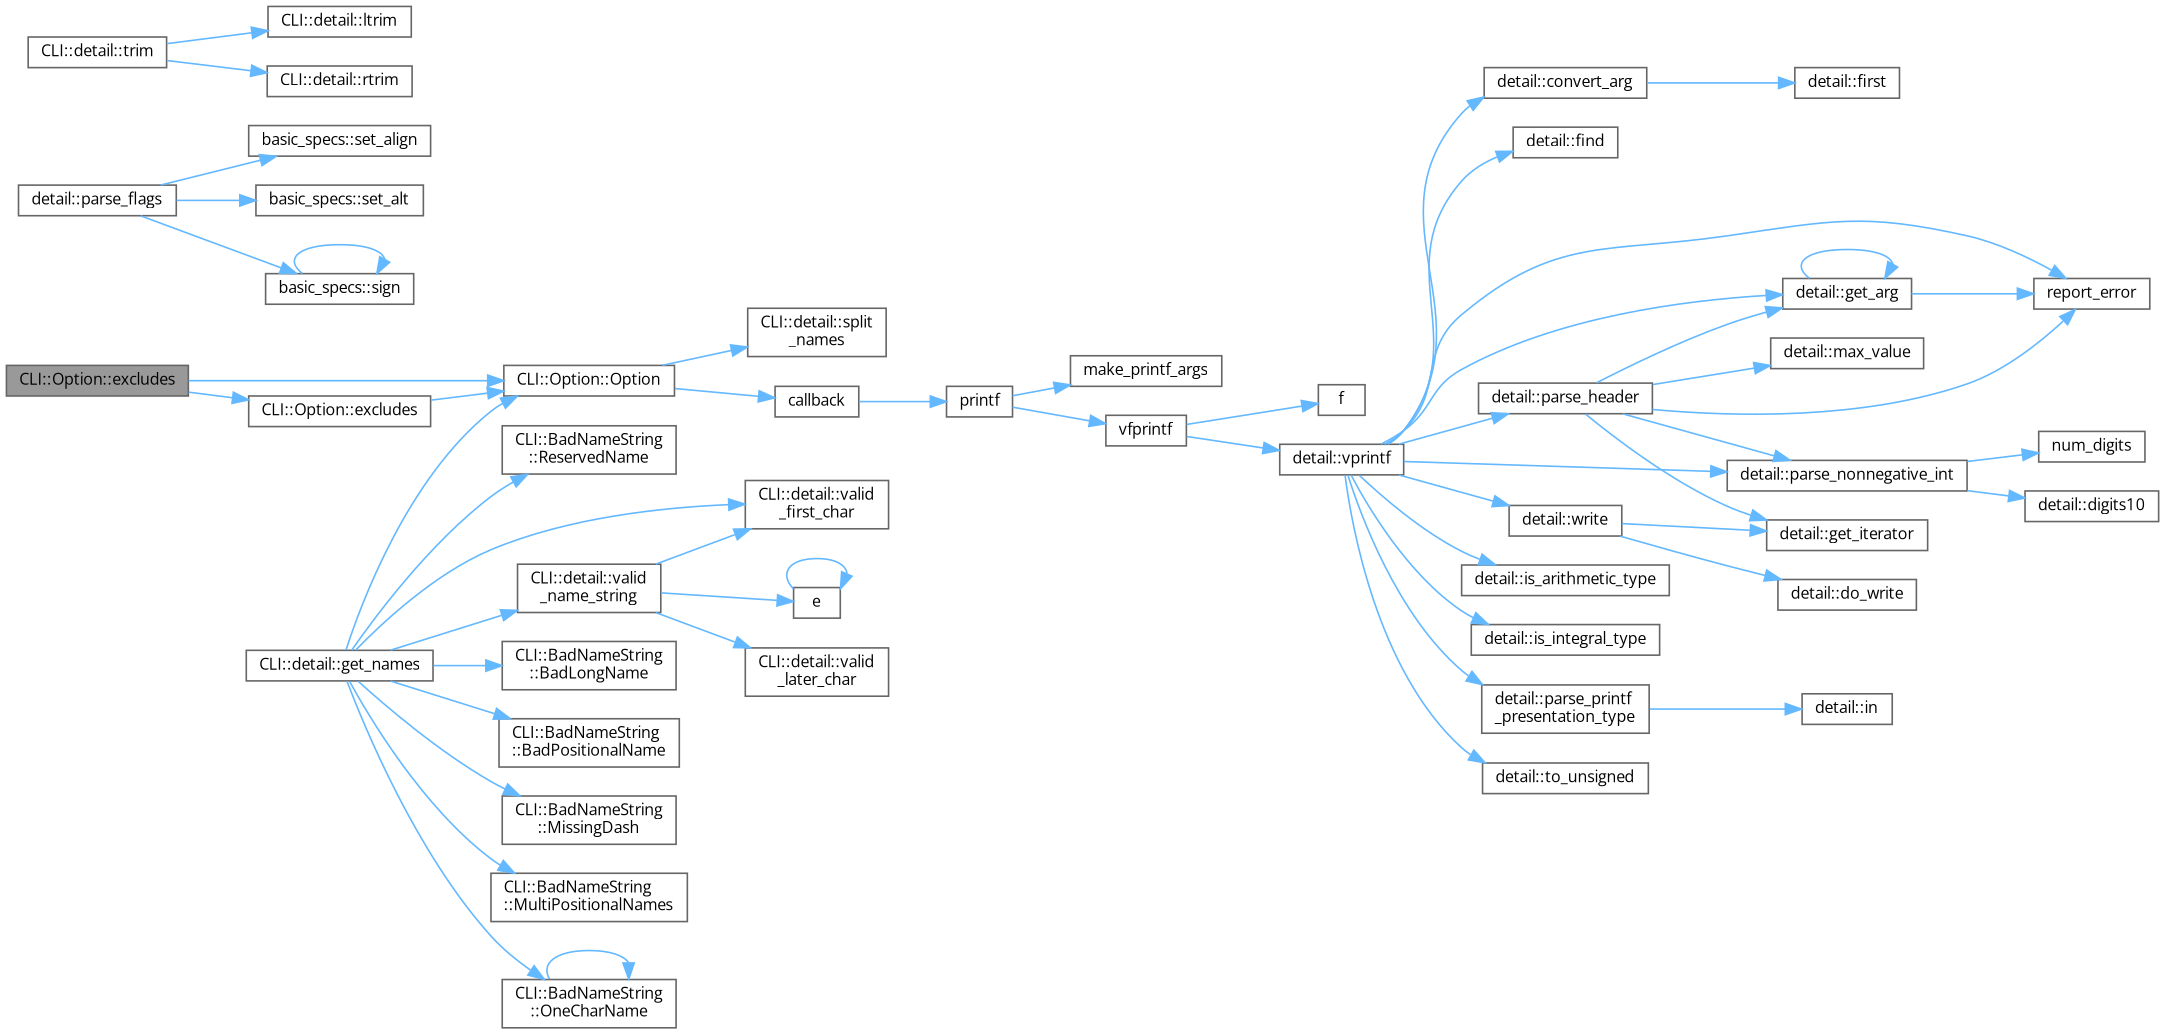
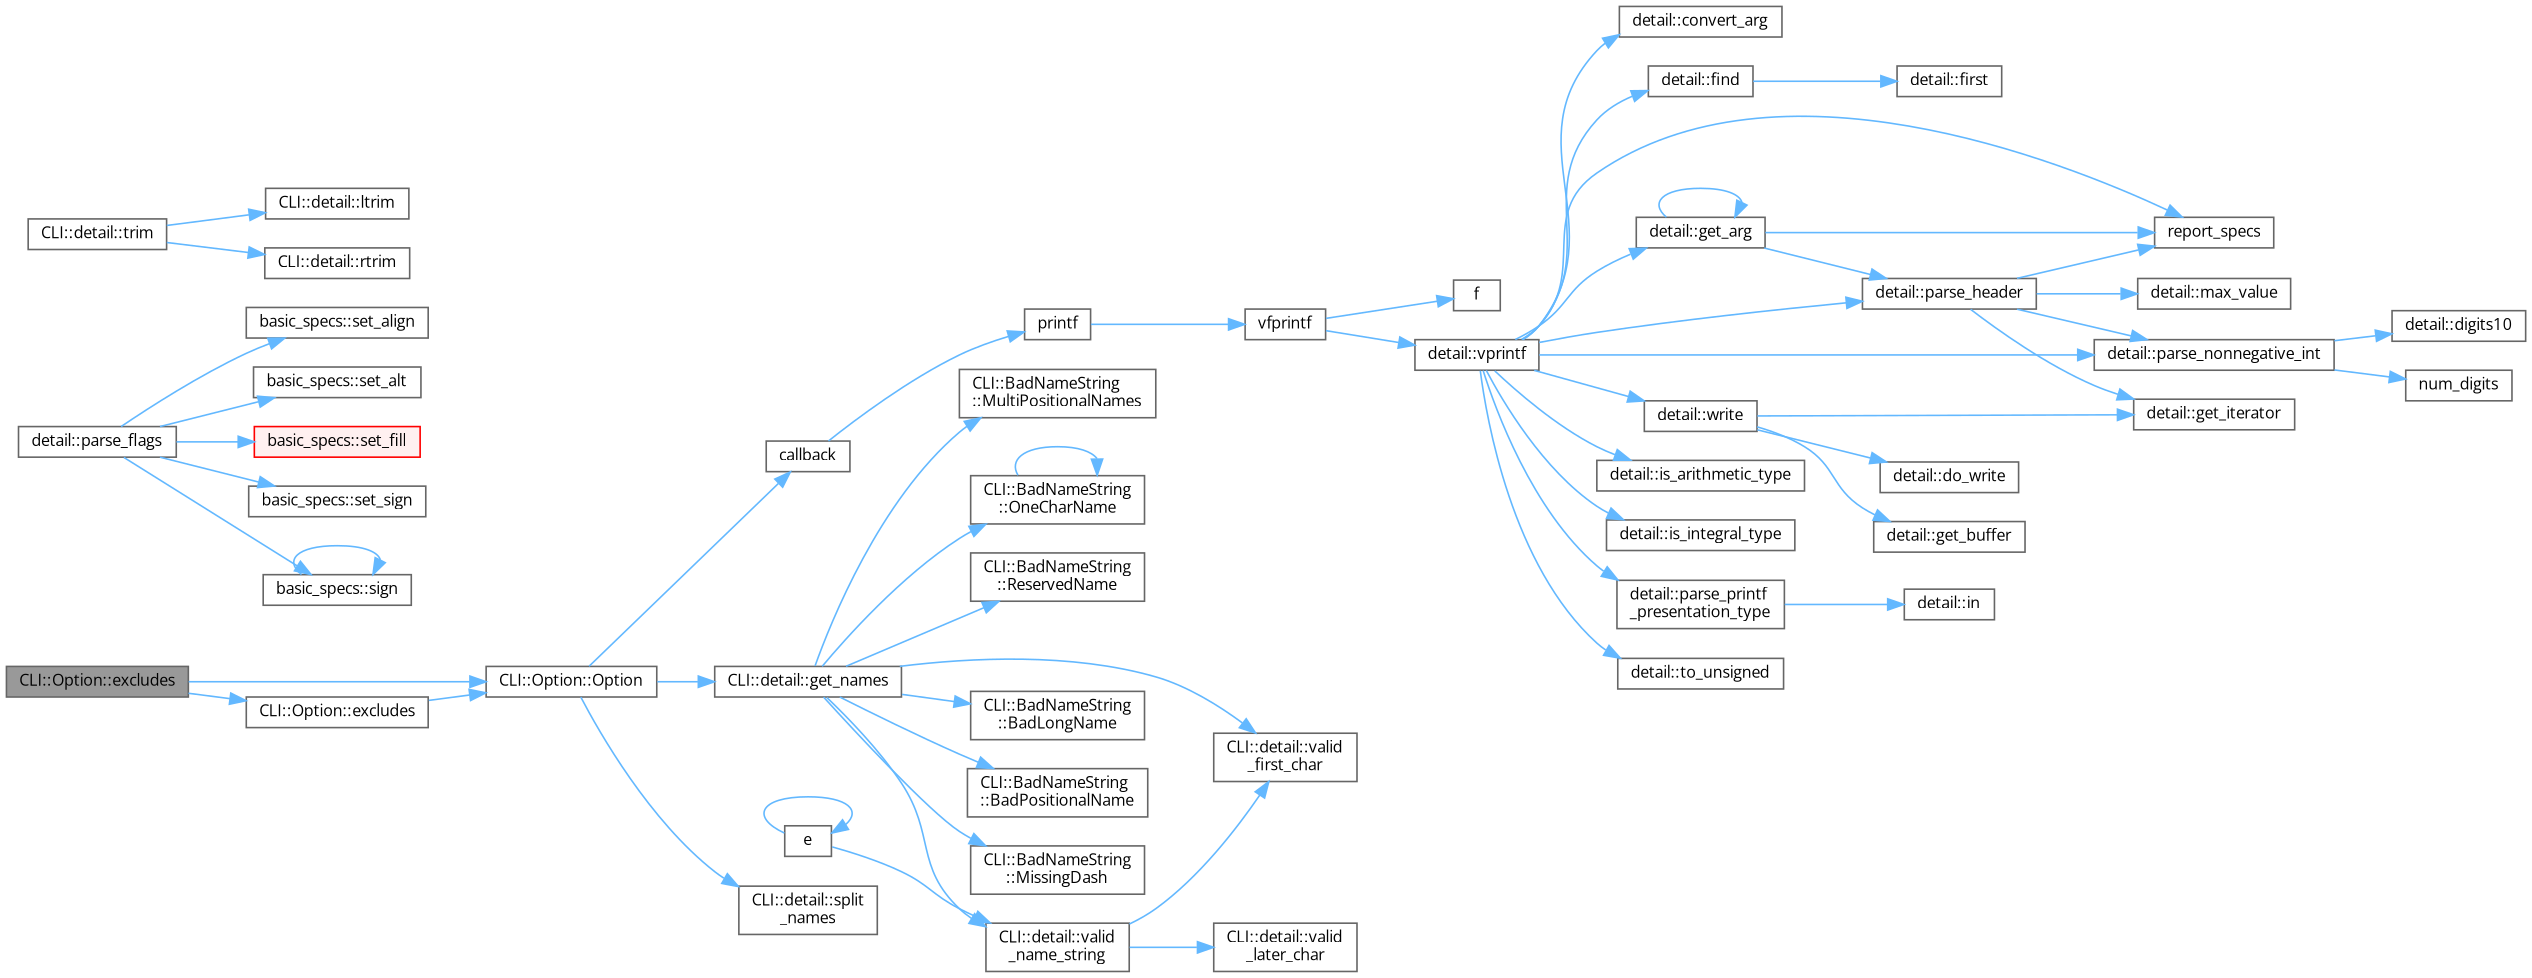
(1713, 83) -> (1817, 81)
(2092, 294) -> (2214, 233)
(1680, 343) -> (1817, 261)
(1146, 371) -> none
none -> (337, 442)
none -> (337, 501)
(406, 514) -> (678, 682)
none -> (1949, 537)
(719, 597) -> (907, 875)
